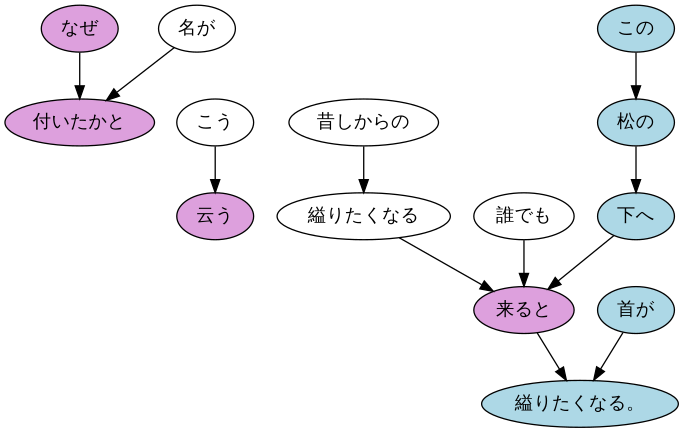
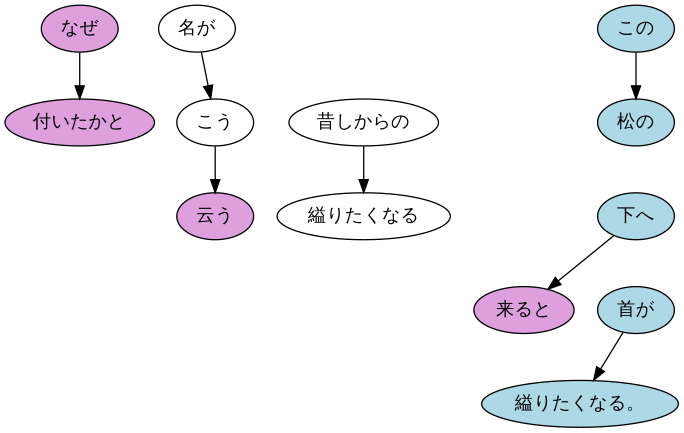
(146, 70) -> (205, 69)
(636, 163) -> none
(524, 216) -> none
(441, 261) -> none
(548, 351) -> none
